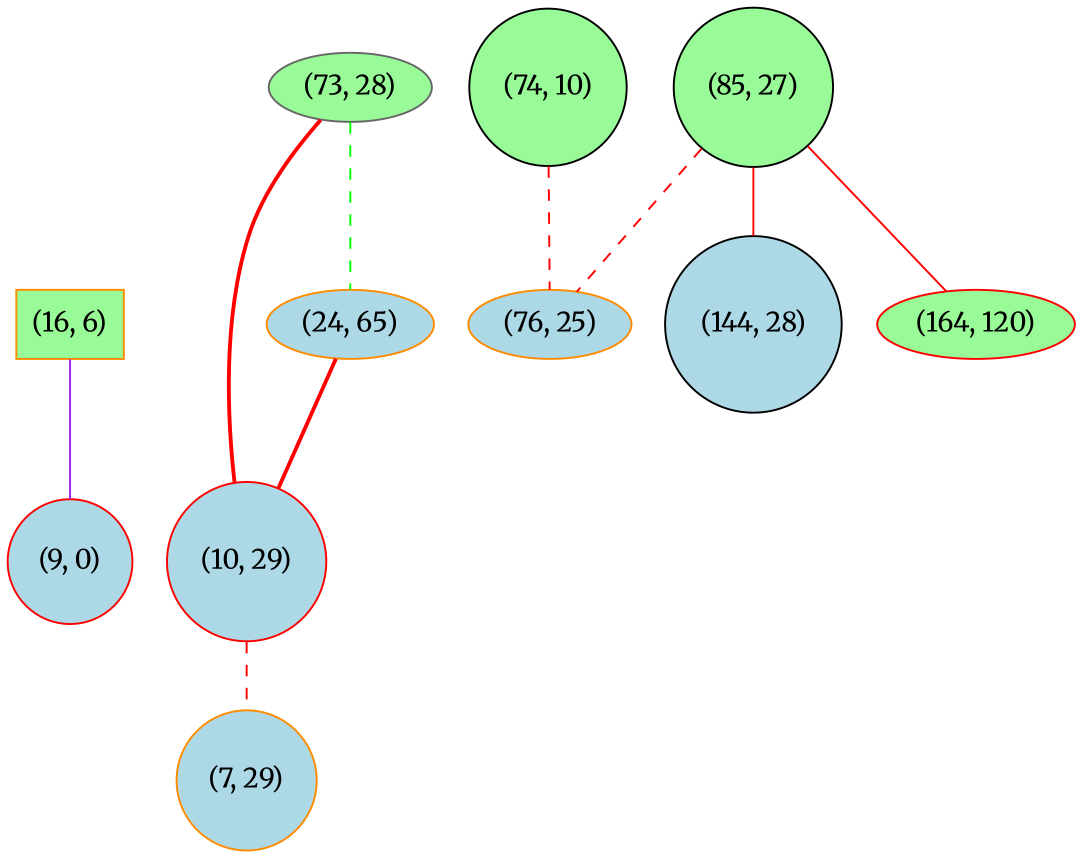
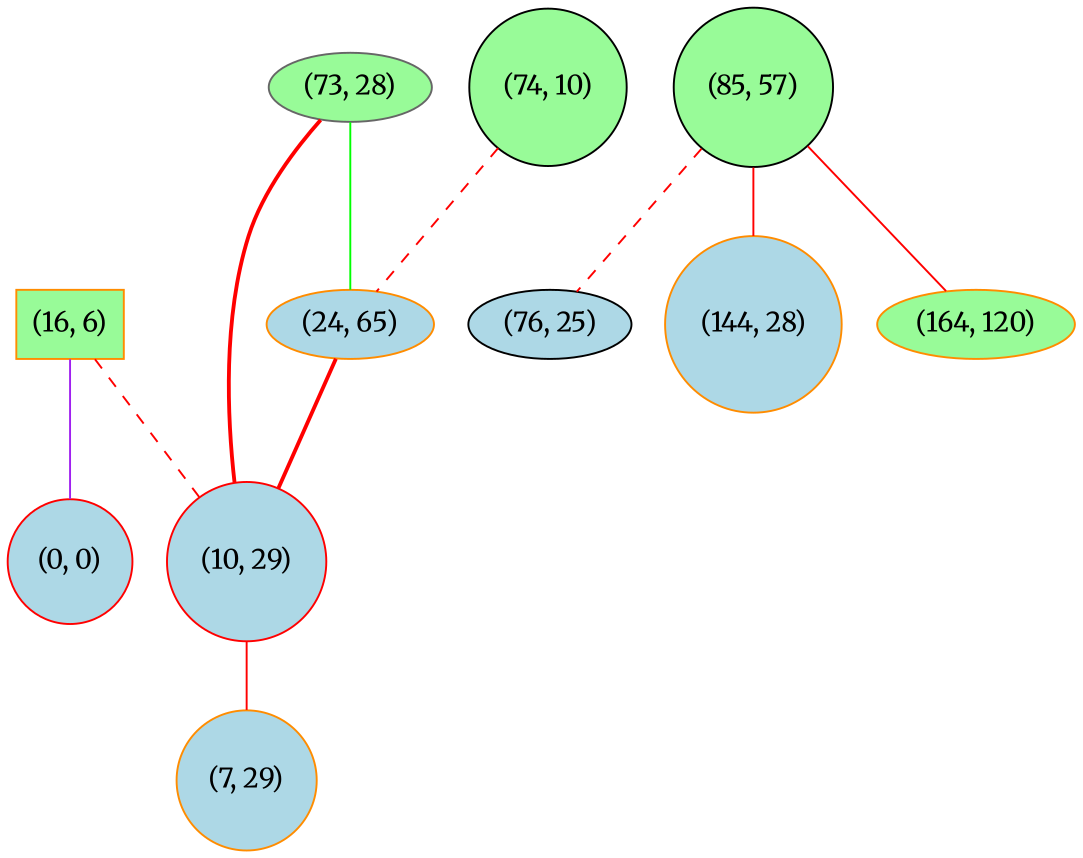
(753, 87) -> (753, 87)
(350, 206) -> (350, 206)
(549, 228) -> (437, 220)
(550, 324) -> (550, 324)
(753, 324) -> (753, 324)
(976, 324) -> (976, 324)
none -> (147, 428)
(70, 562) -> (70, 562)
(247, 676) -> (247, 676)
